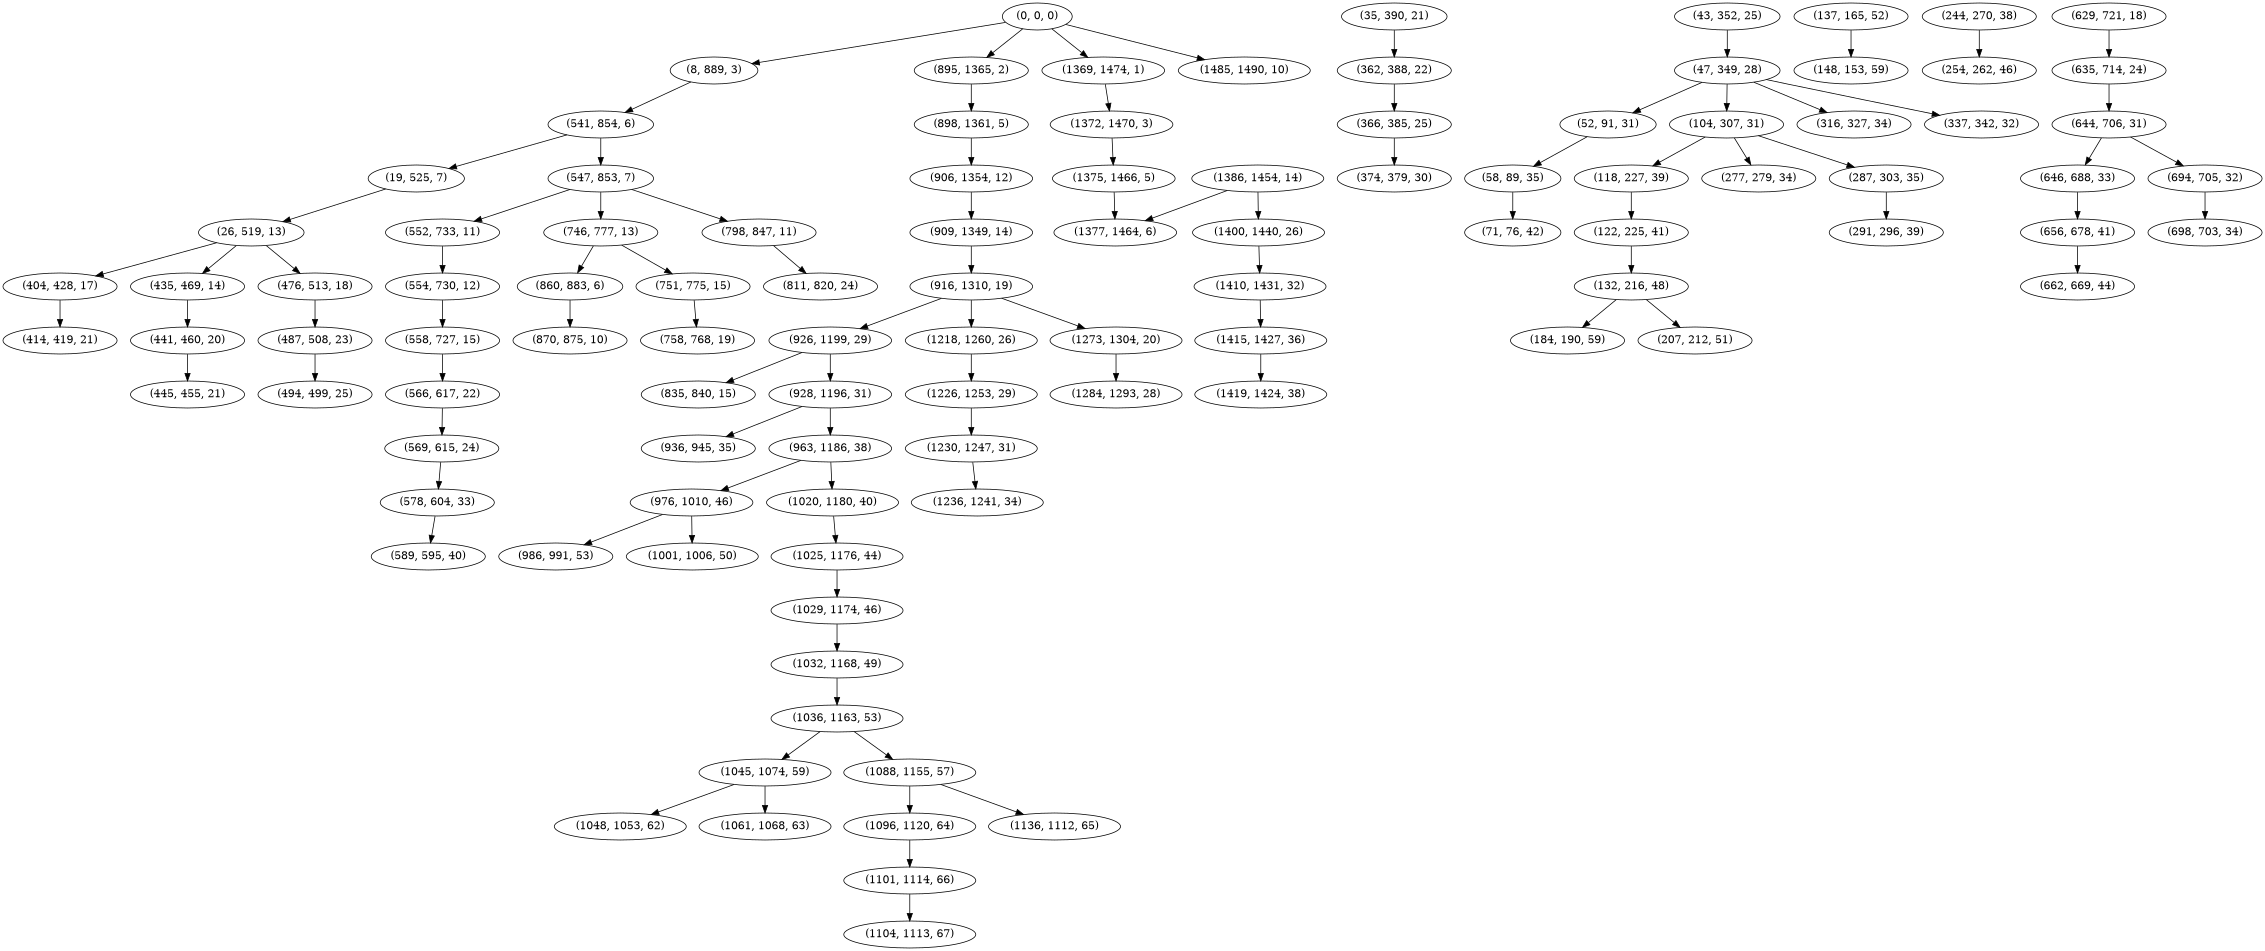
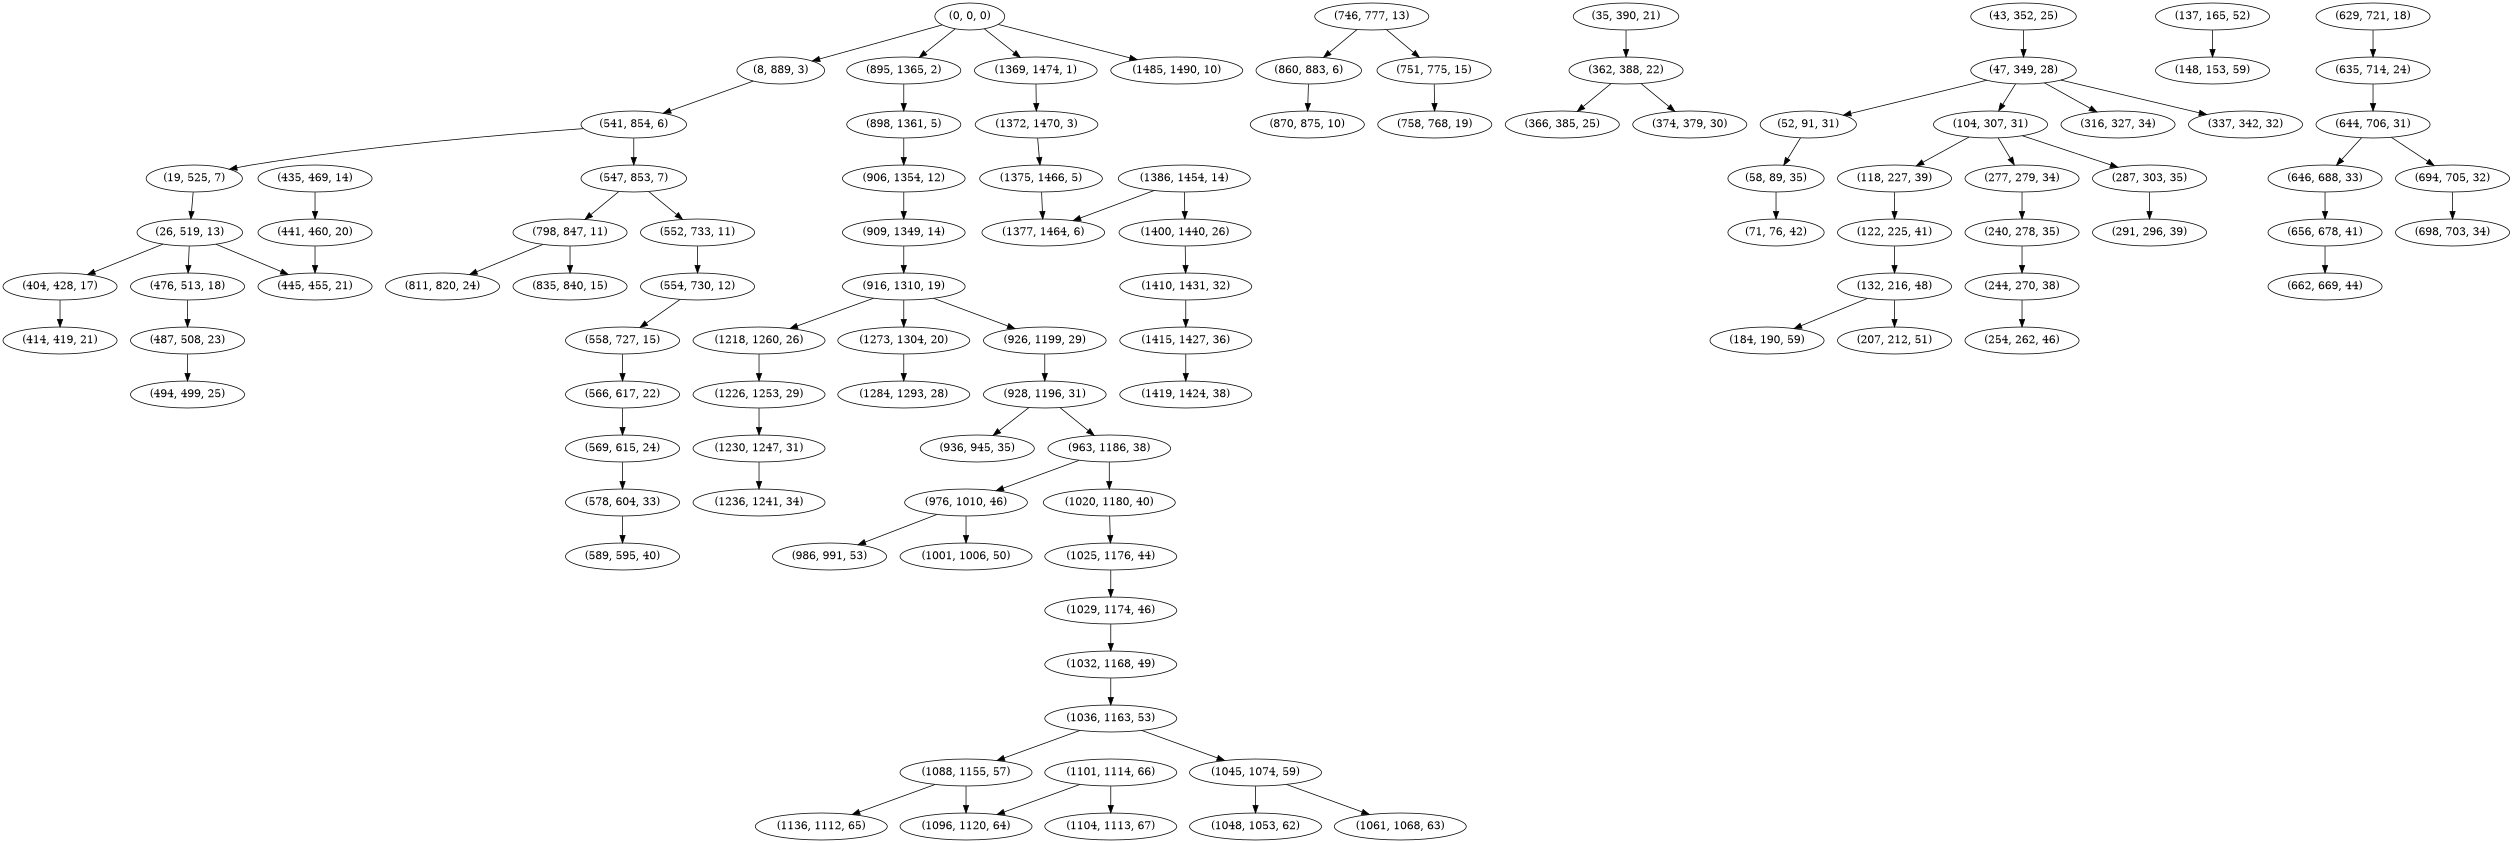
(1394, 148) -> (1655, 95)
(601, 202) -> none
none -> (2022, 232)
(222, 257) -> (249, 258)
(768, 366) -> (570, 256)
(910, 850) -> (1042, 798)
